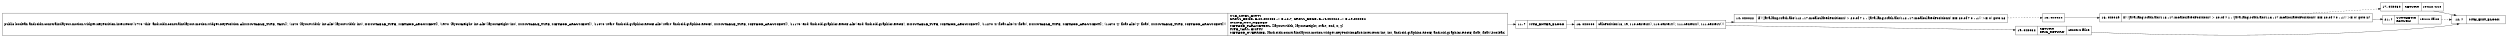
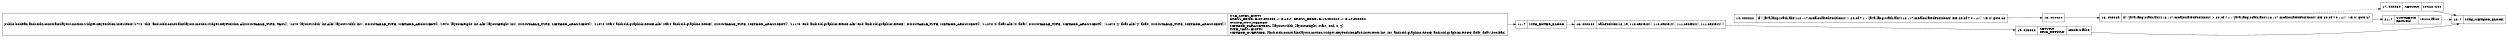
(2024, 18) -> (2024, 18)
(2484, 19) -> (2484, 19)
(1729, 22) -> none
